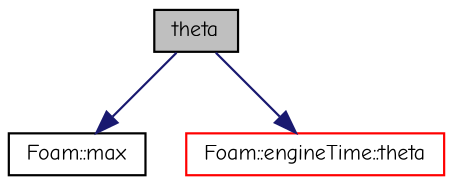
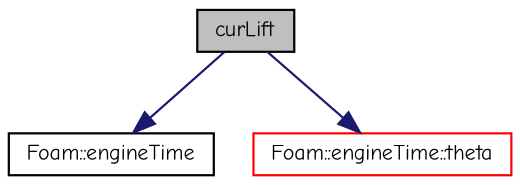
(196, 31) -> (246, 31)
(77, 154) -> (111, 154)
